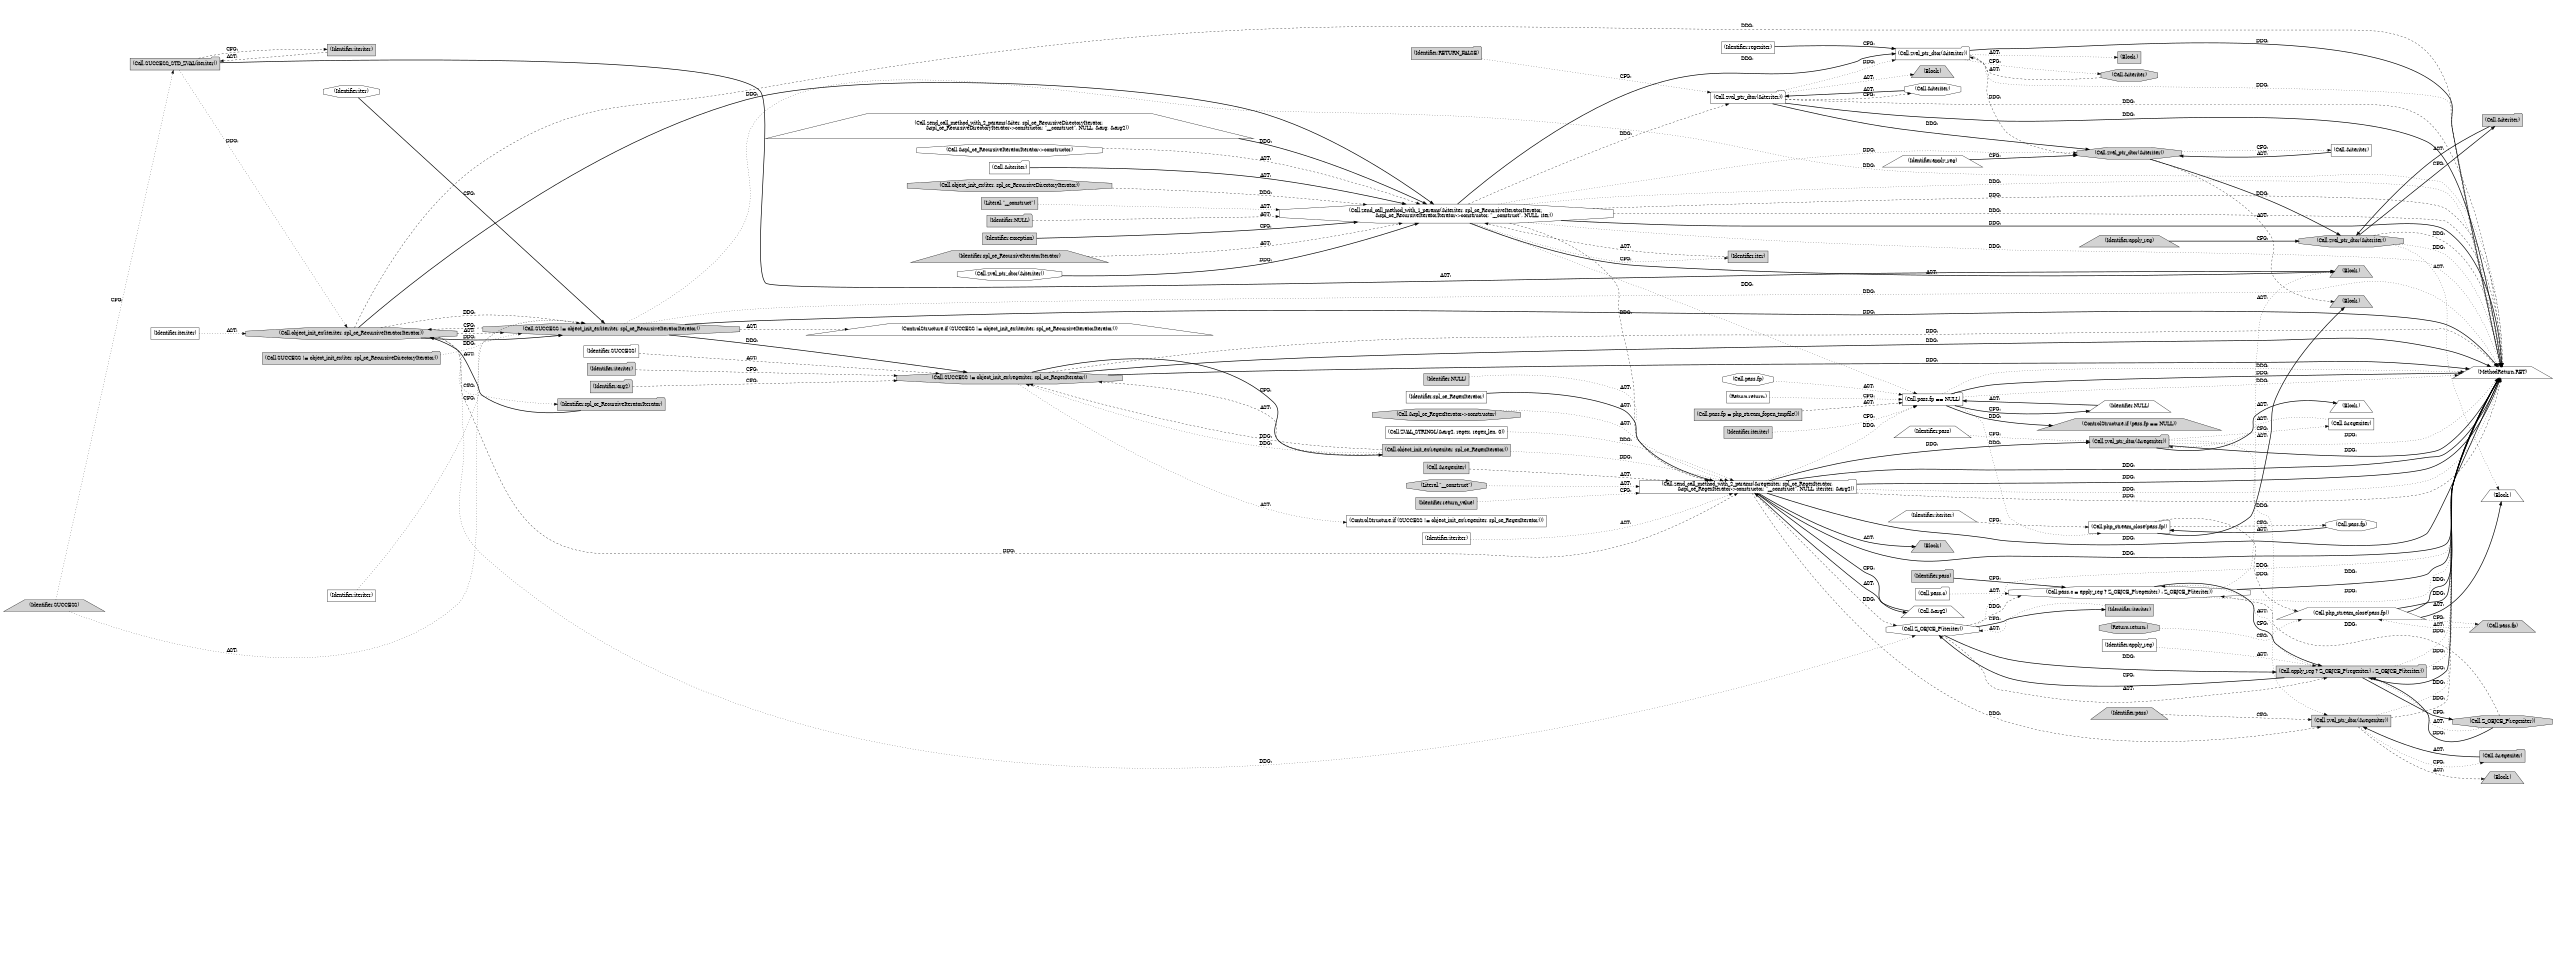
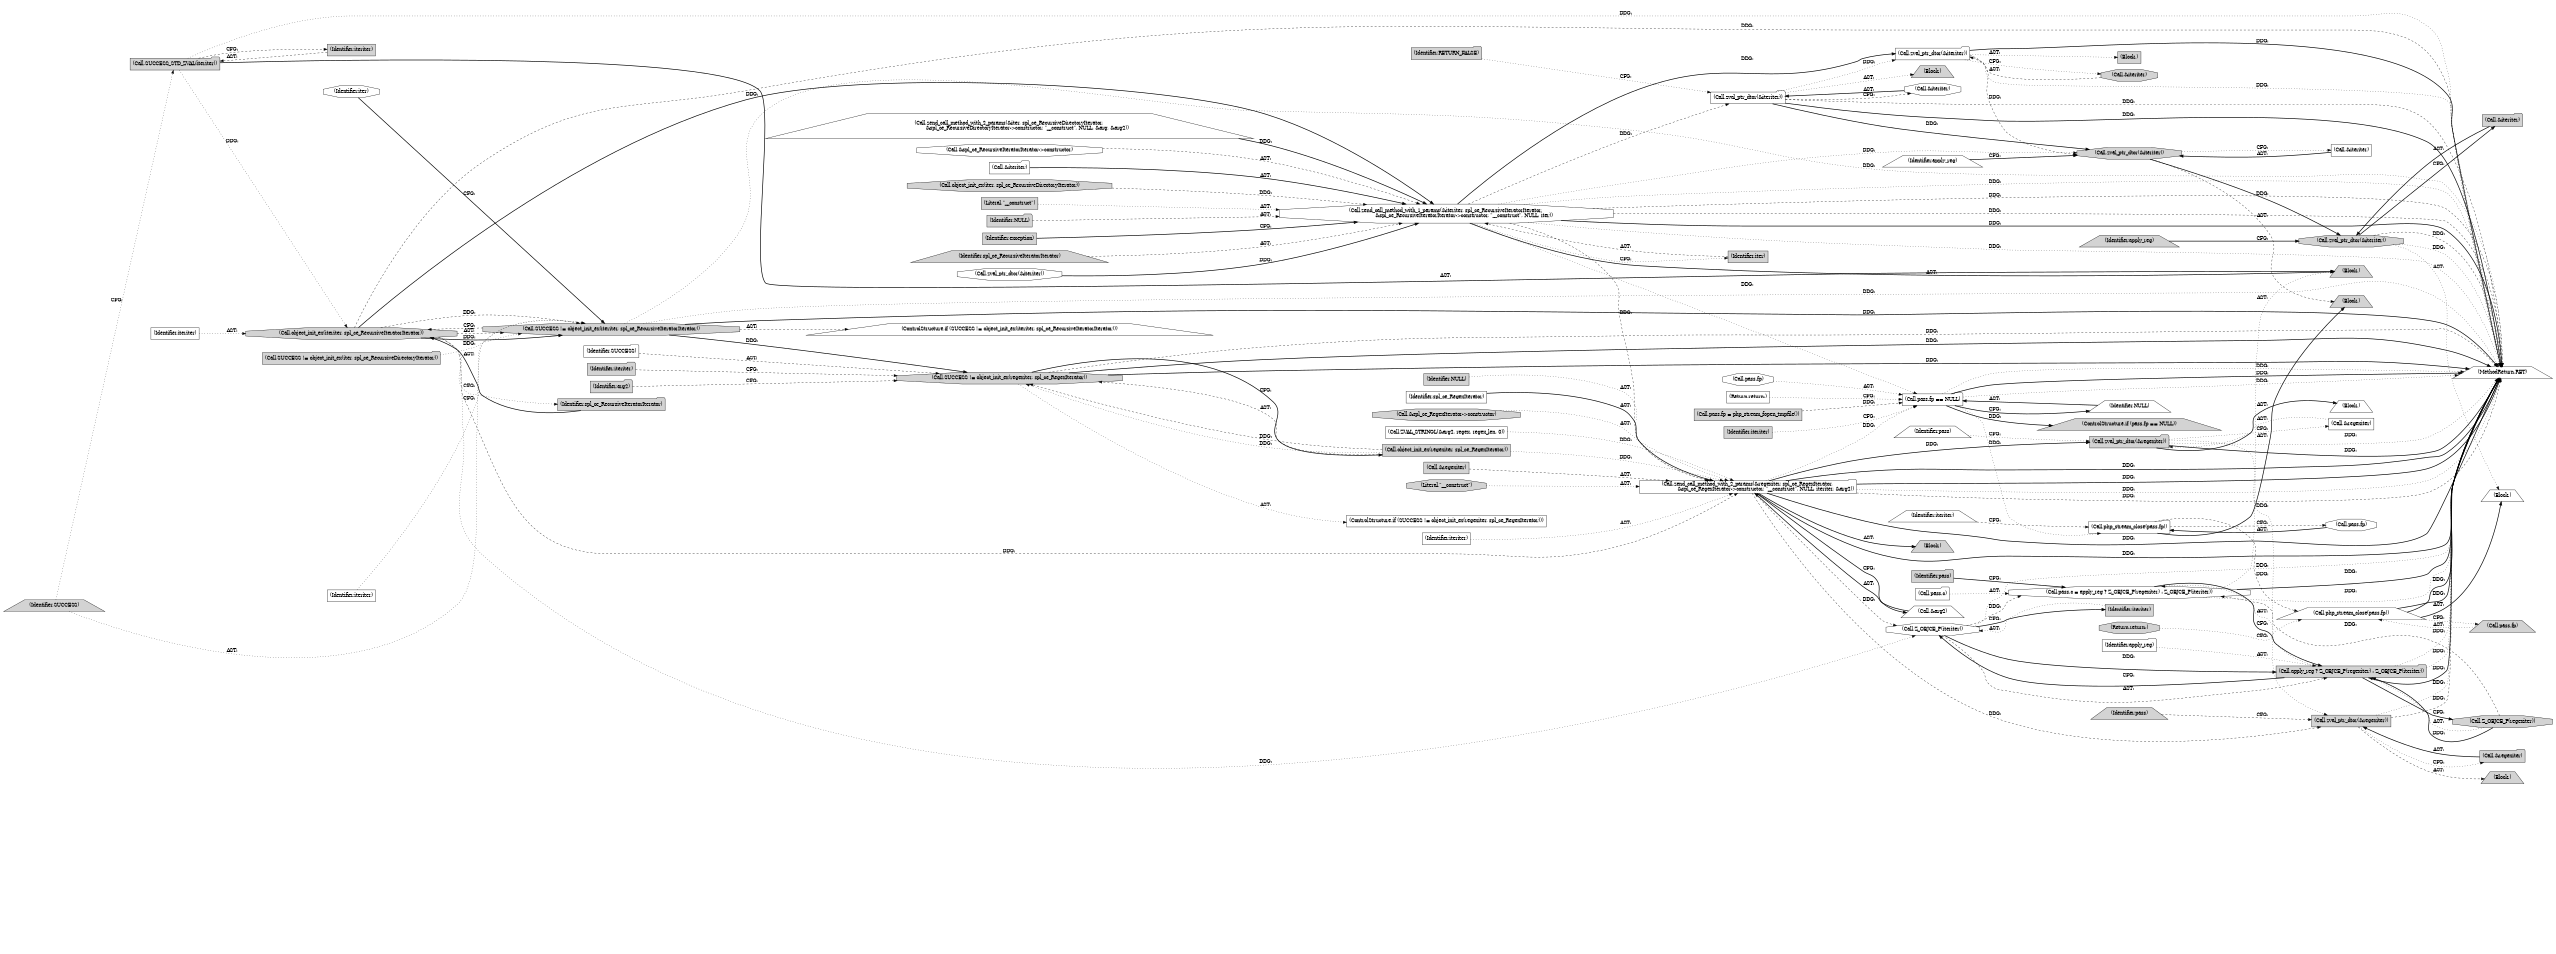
none -> (1480, 16)
(1748, 48) -> none
(1870, 403) -> (1870, 403)
(1446, 503) -> none
